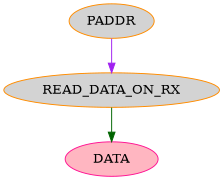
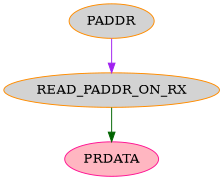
(112, 90) -> (112, 90)
(112, 159) -> (112, 159)
